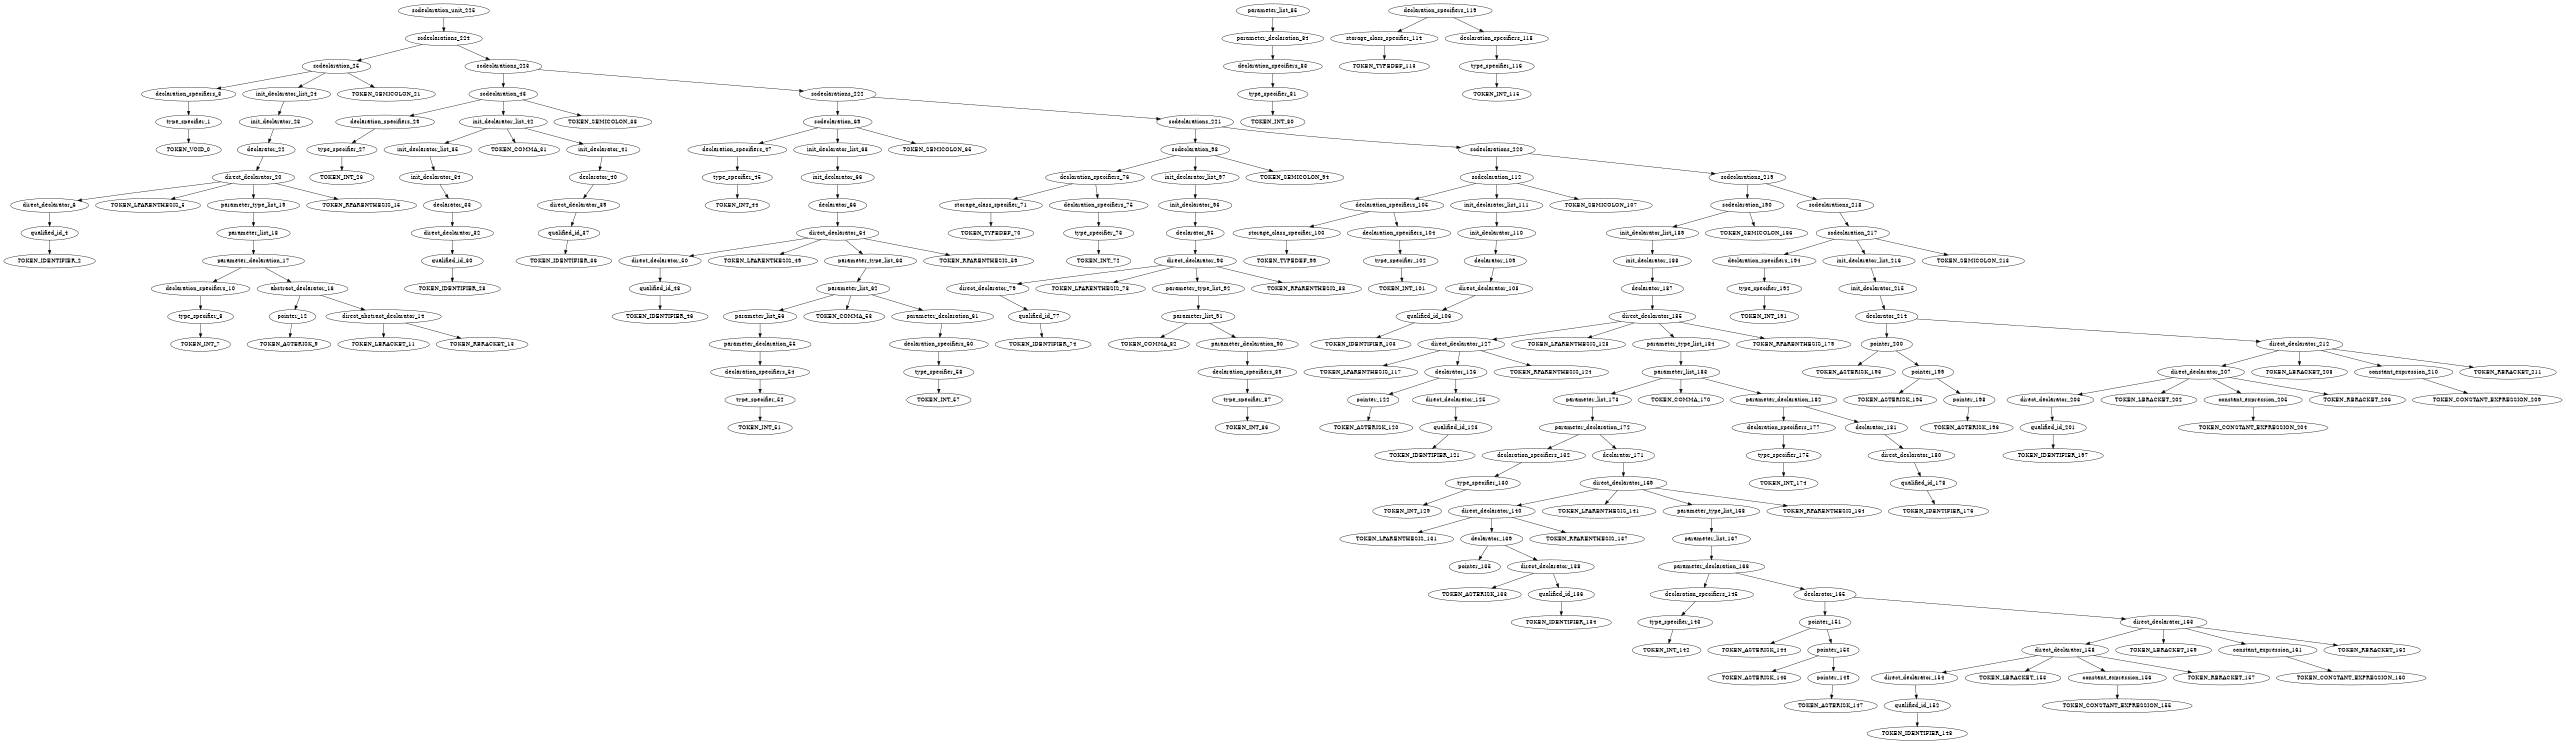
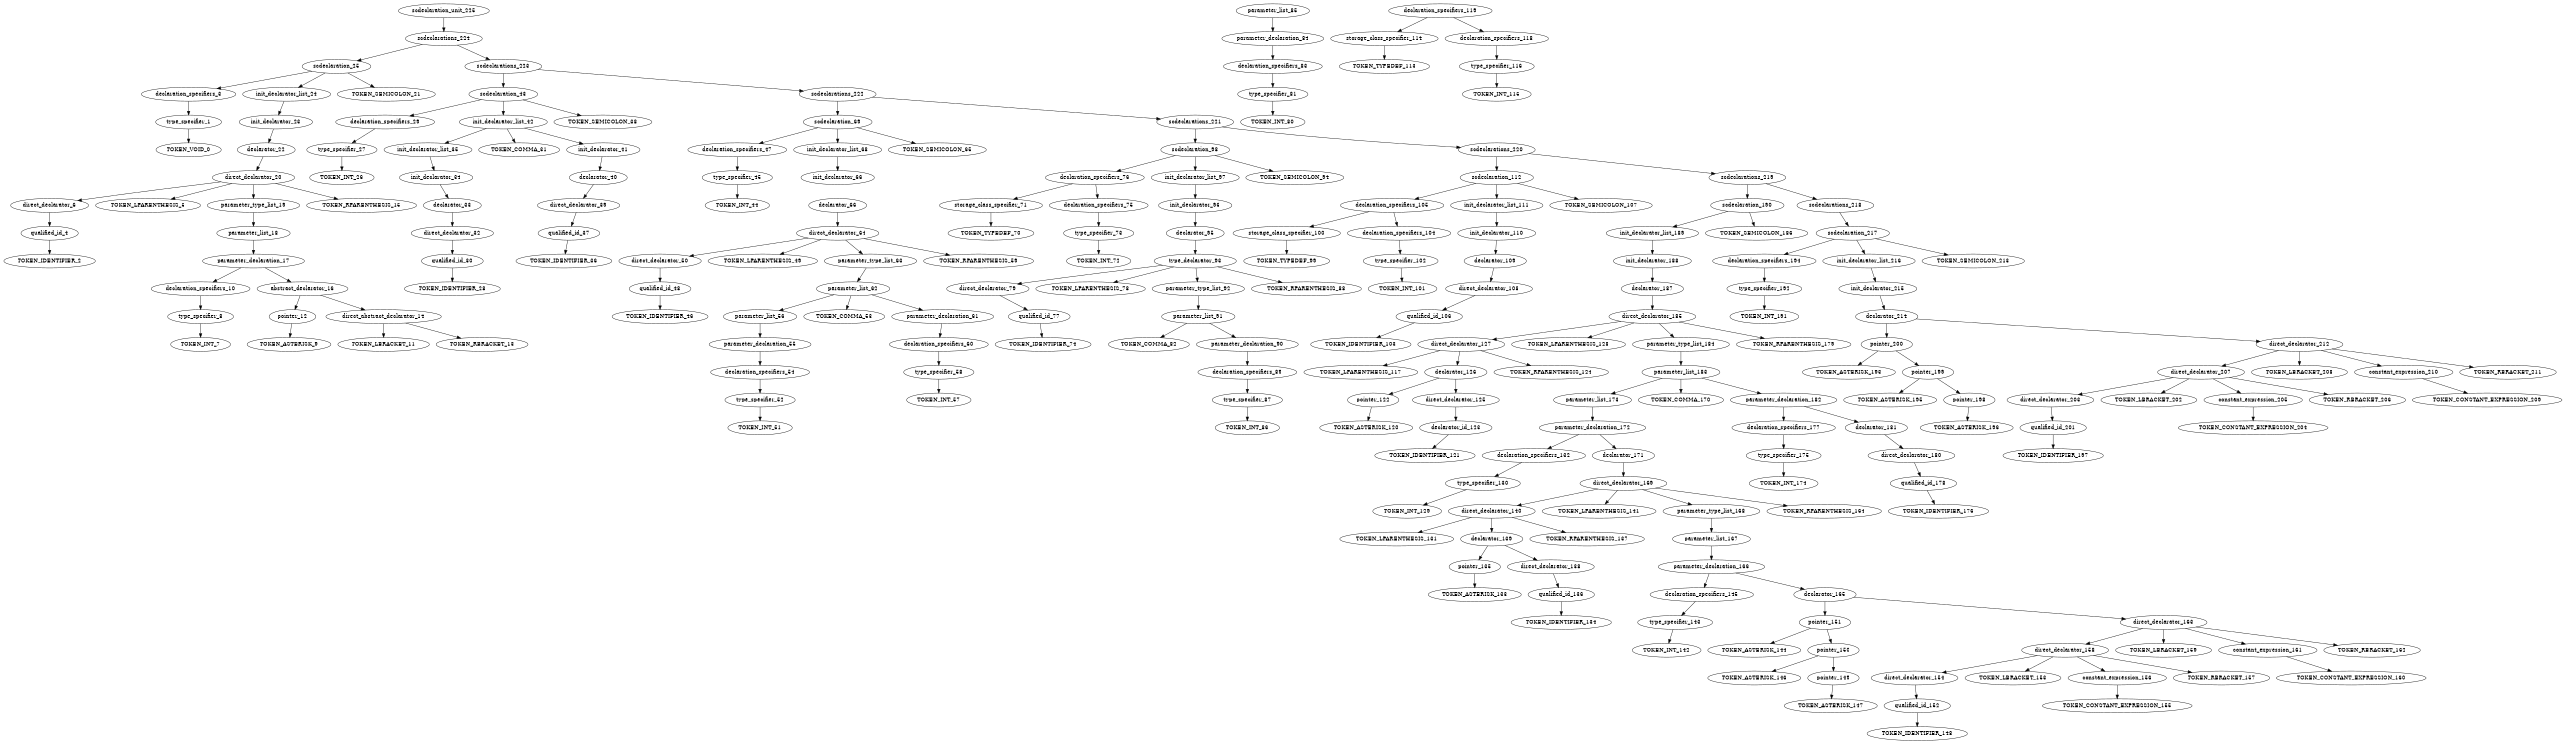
(838, 190) -> none
(1195, 261) -> (1195, 261)
(1456, 428) -> (1456, 428)
(1515, 580) -> (1475, 579)
